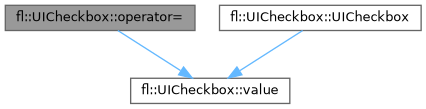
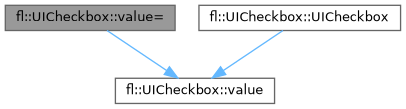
(100, 18) -> (90, 18)
